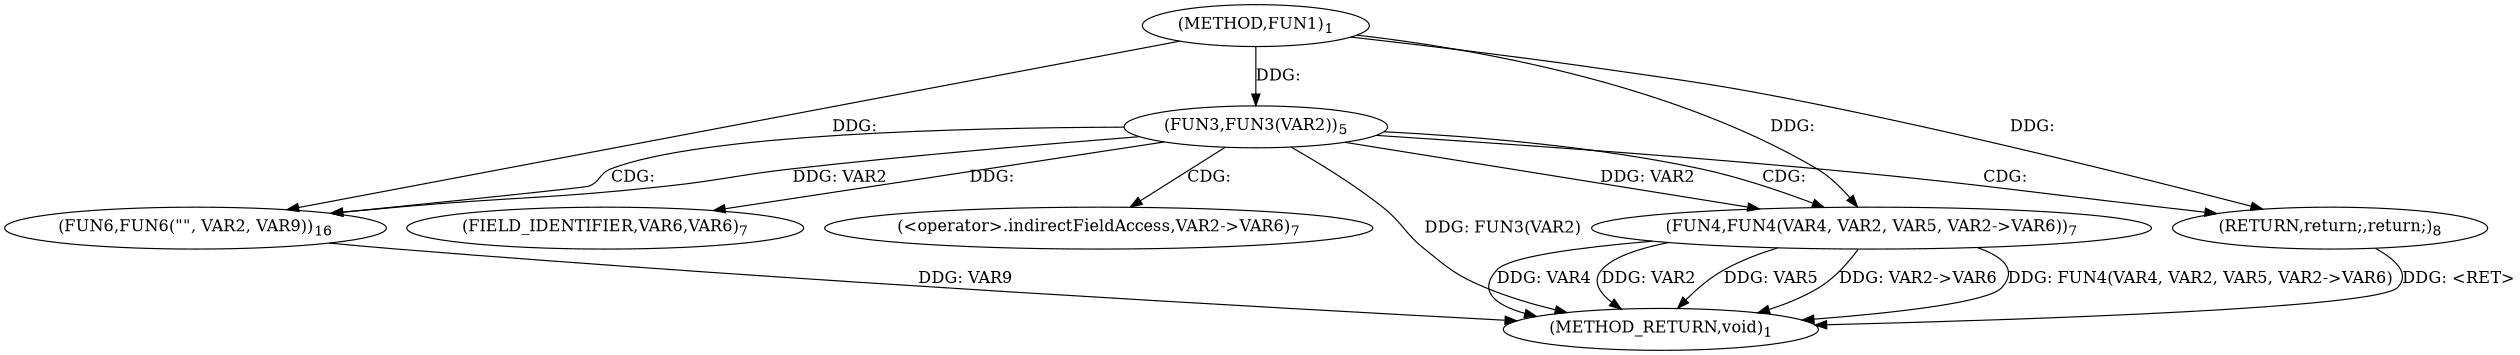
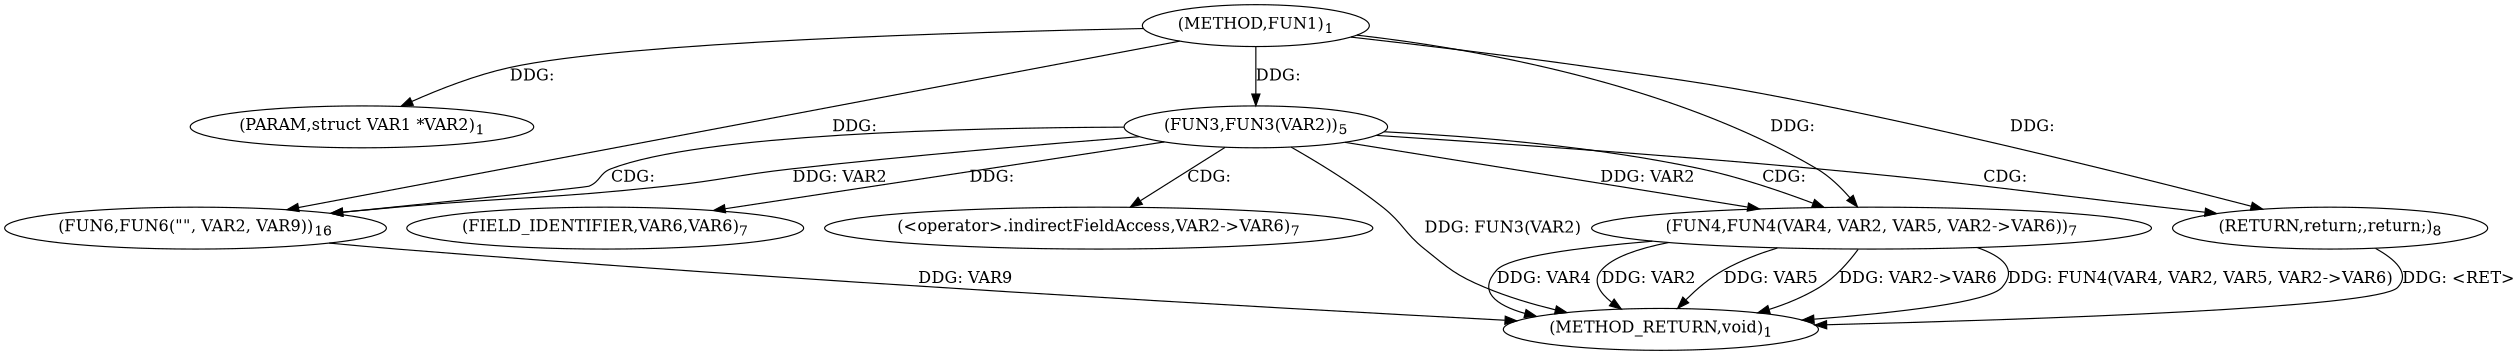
none -> (362, 127)
